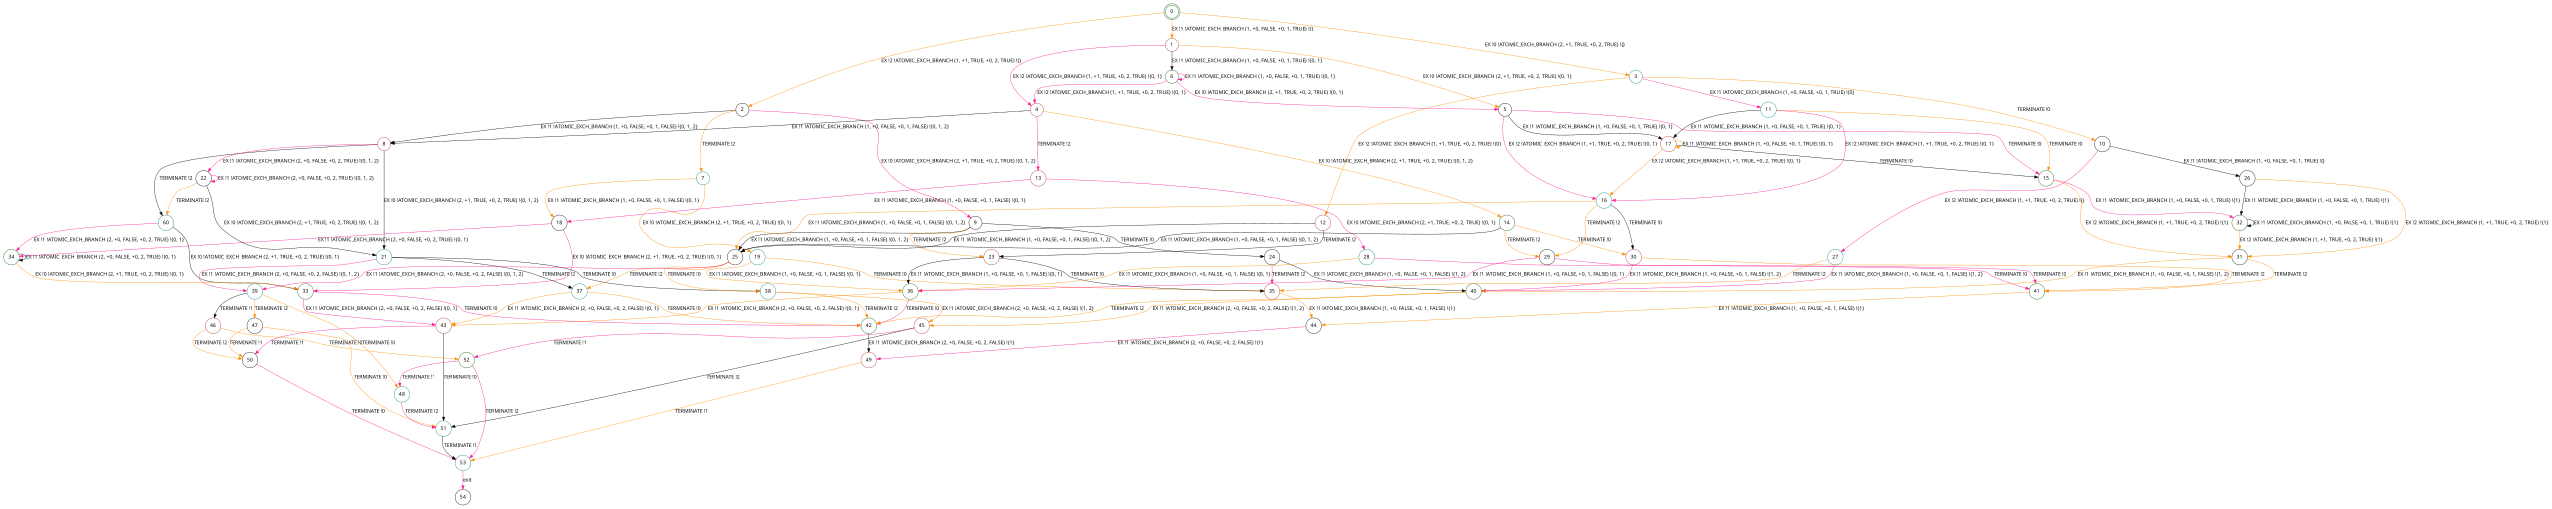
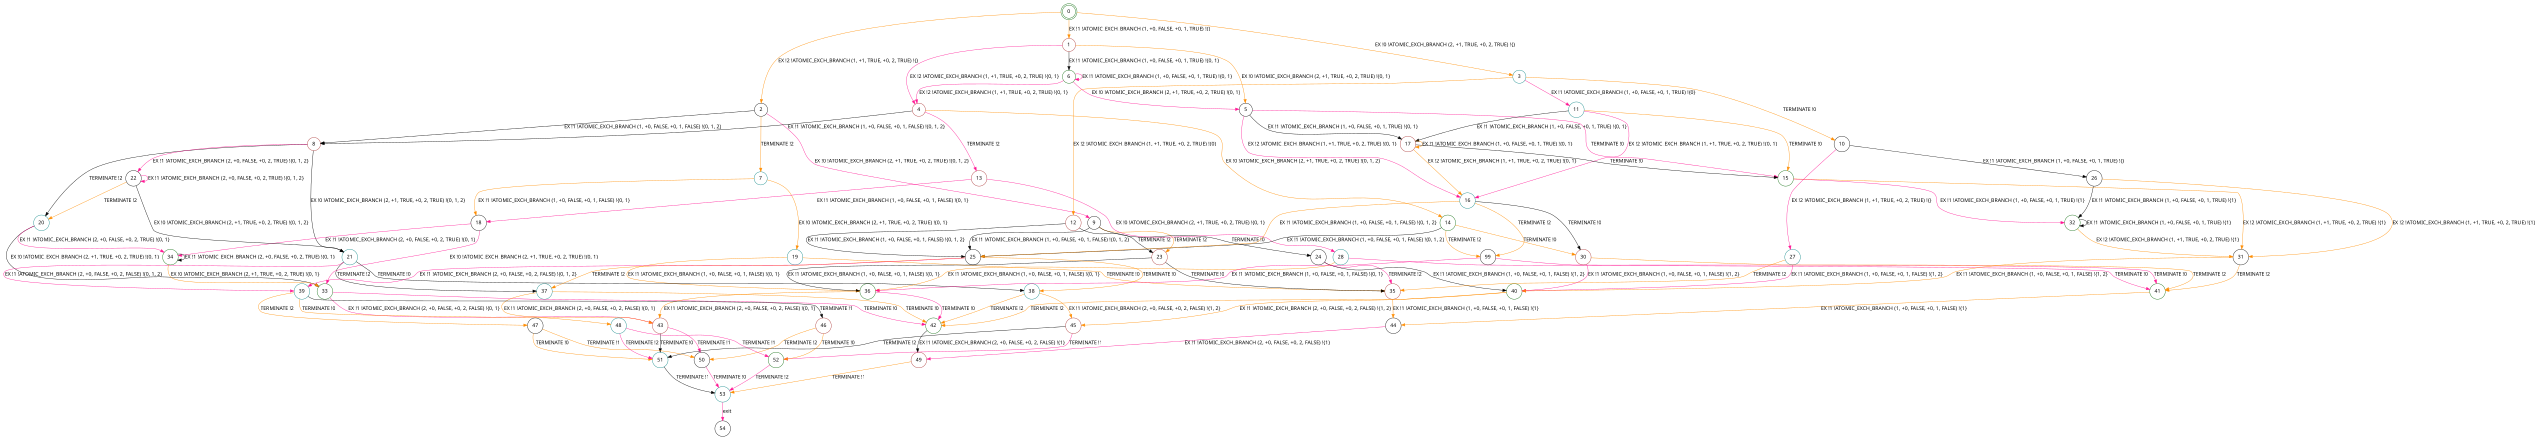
(166, 223) -> (41, 223)
(1547, 257) -> (1488, 257)
(425, 365) -> (697, 335)
